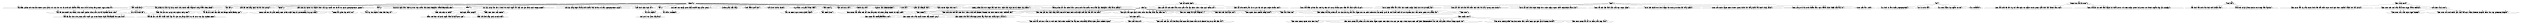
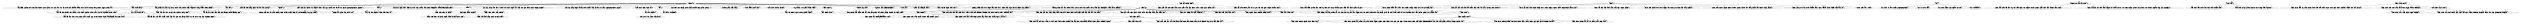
(844, 8) -> none
